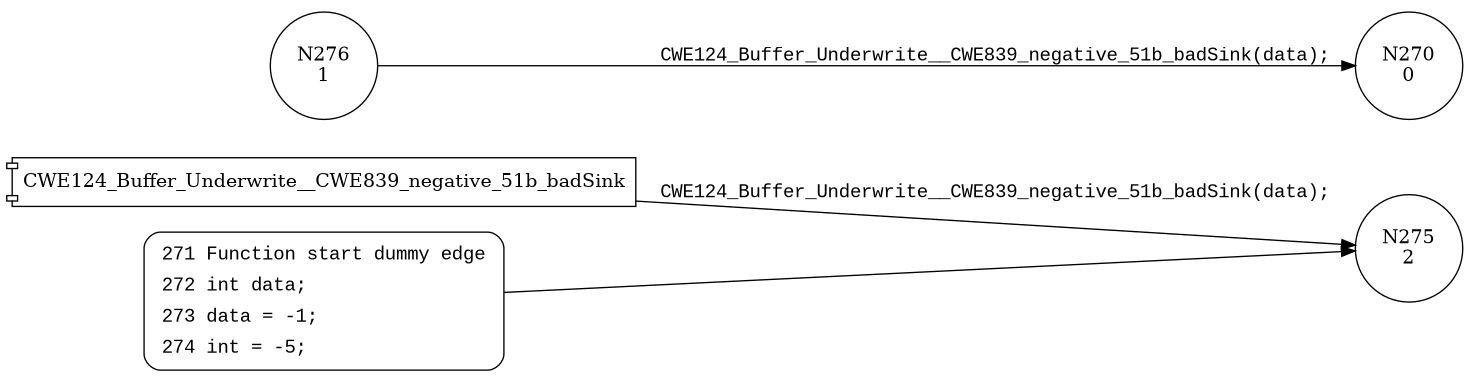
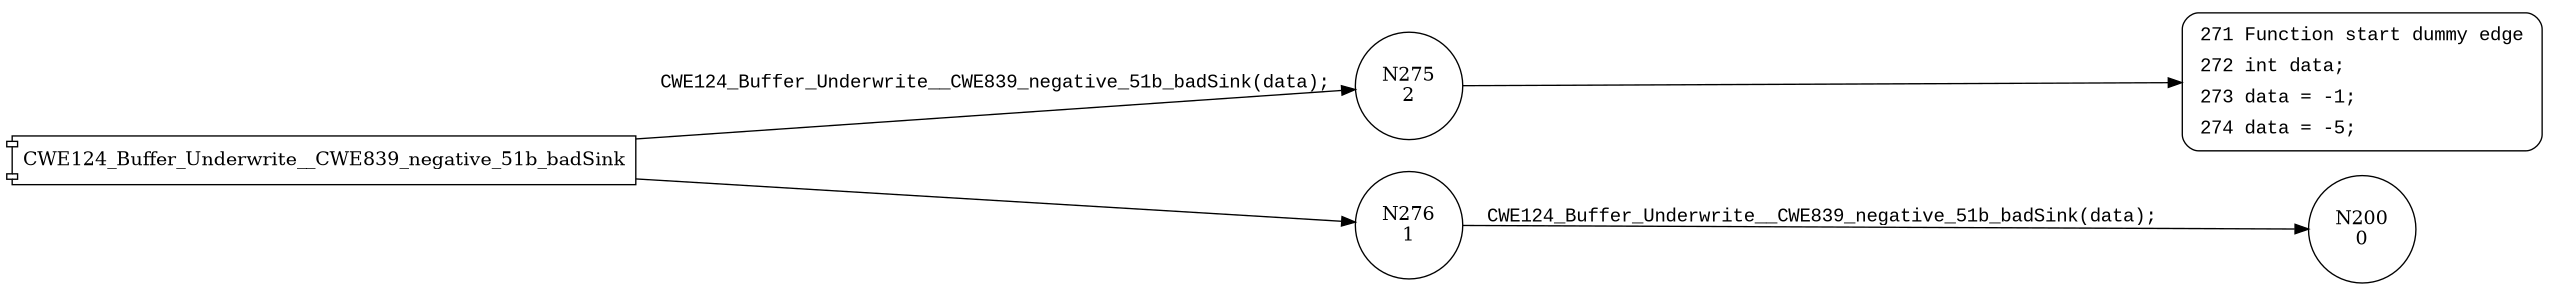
(1409, 66) -> (2362, 229)
none -> (989, 200)
(923, 272) -> (1815, 84)
(257, 347) -> (2301, 128)
